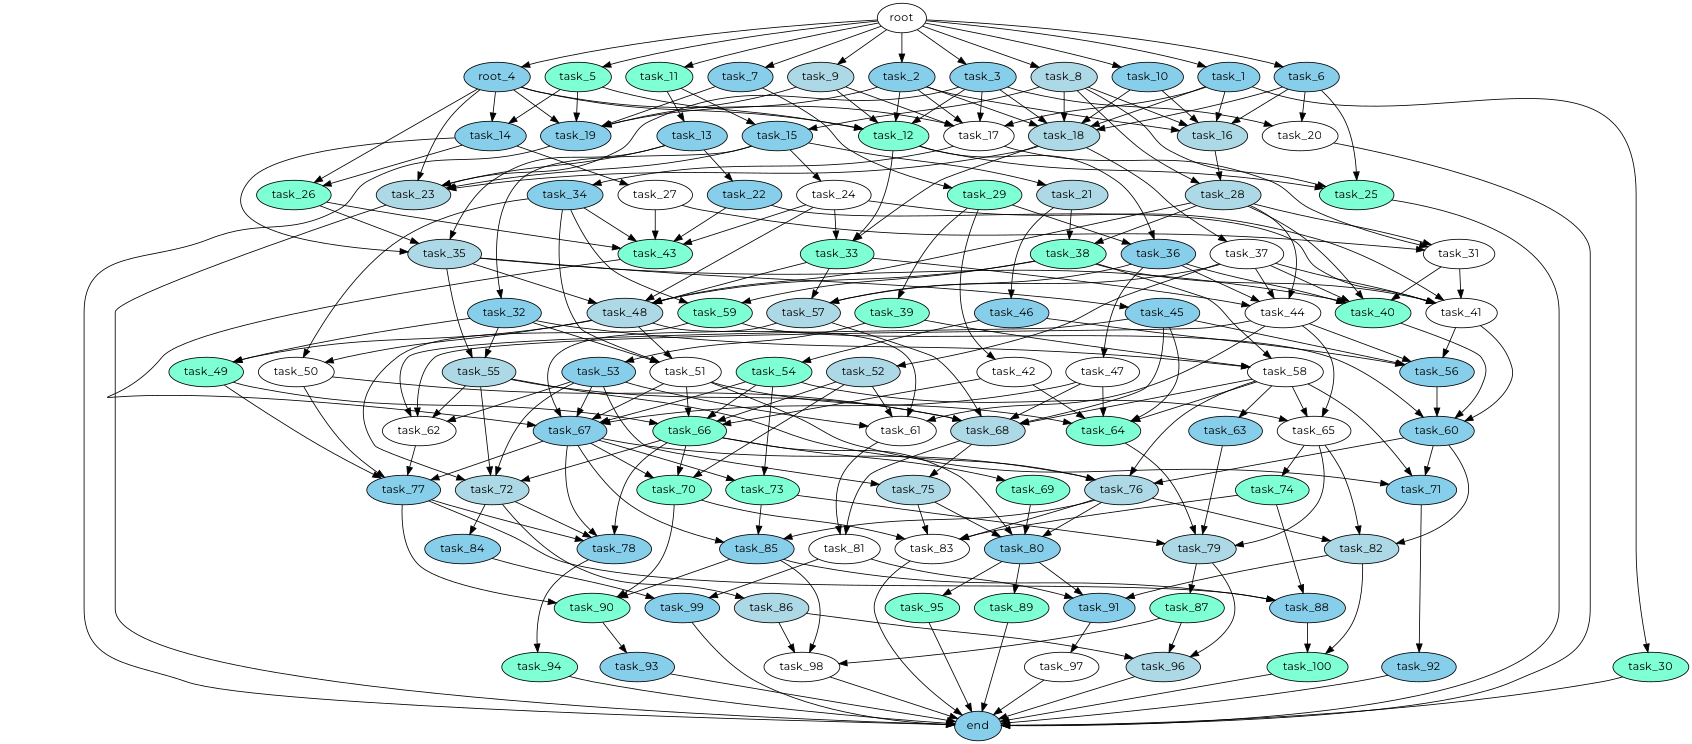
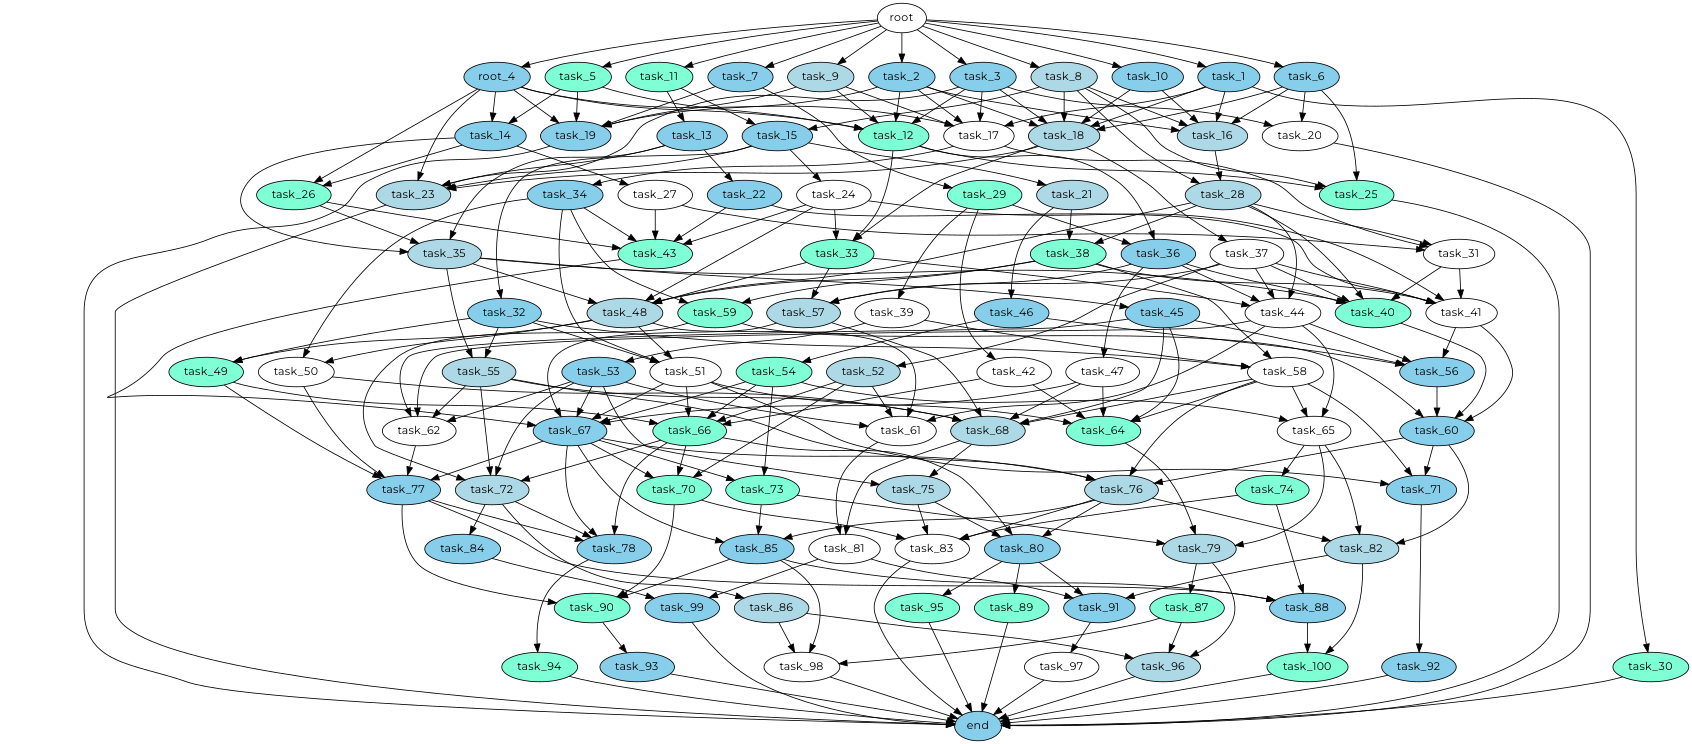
(892, 313) -> (892, 313)
(1226, 431) -> none
(1033, 490) -> none
